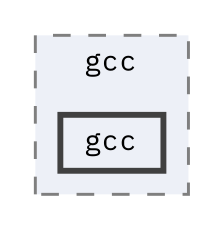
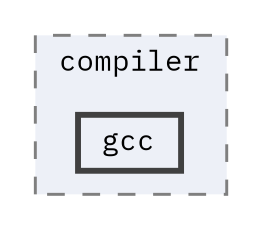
(112, 63) -> (131, 63)
